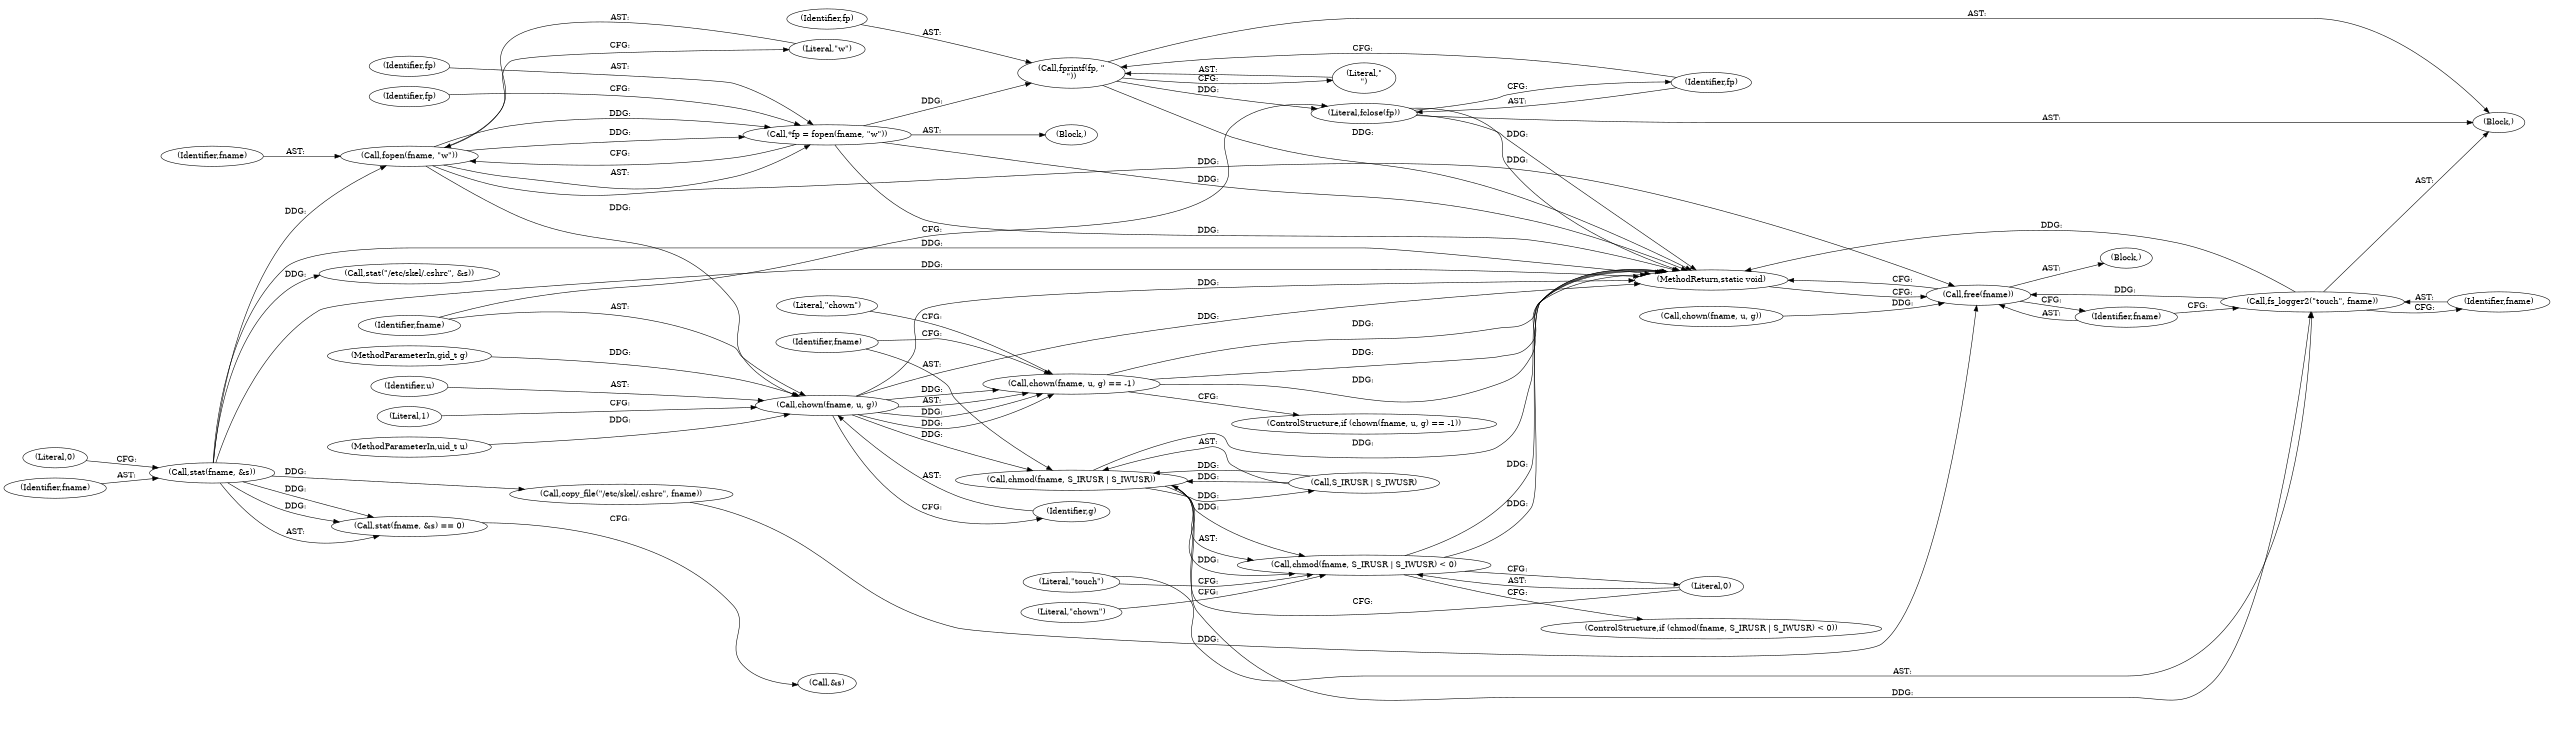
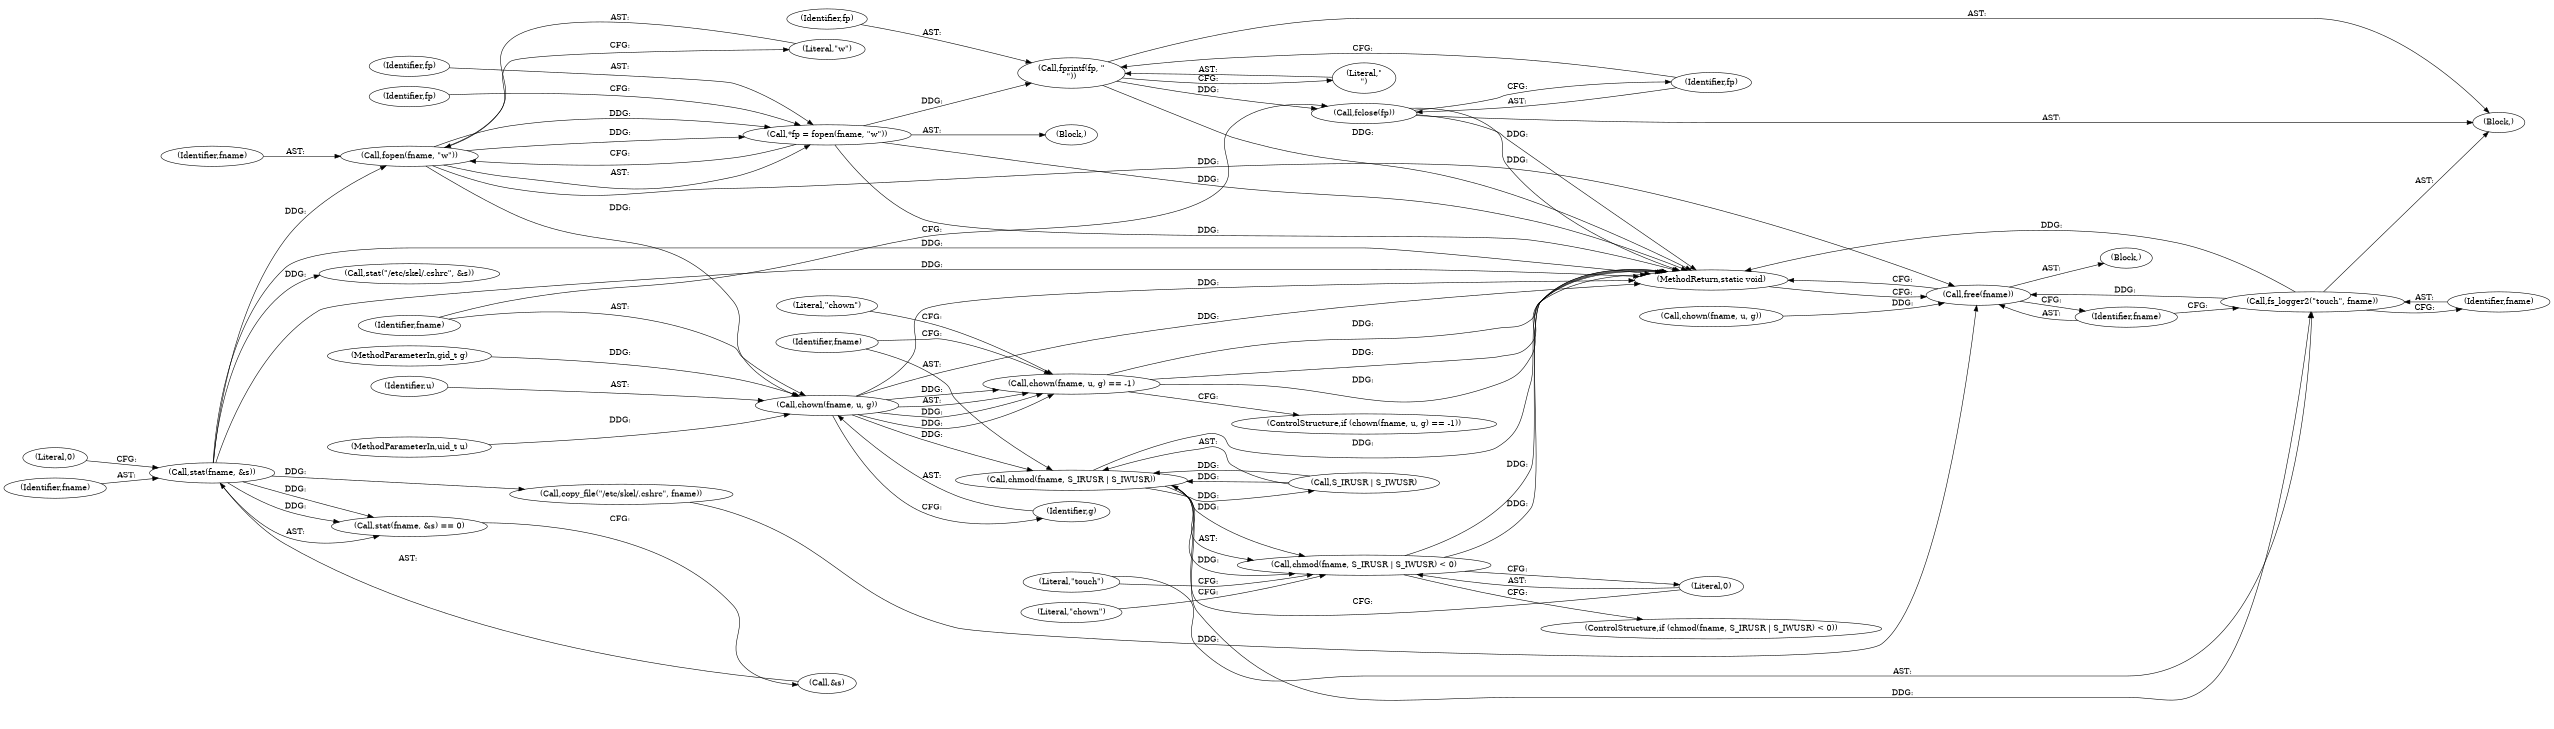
(1364, 114) -> (1364, 114)
(409, 417) -> none
none -> (494, 627)
